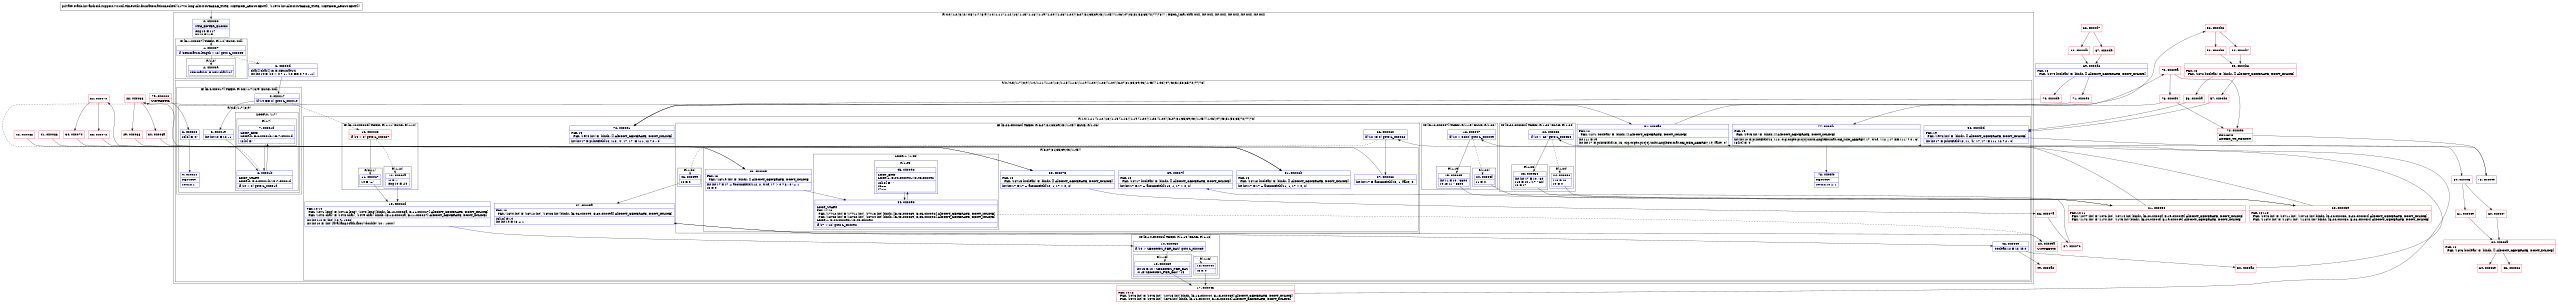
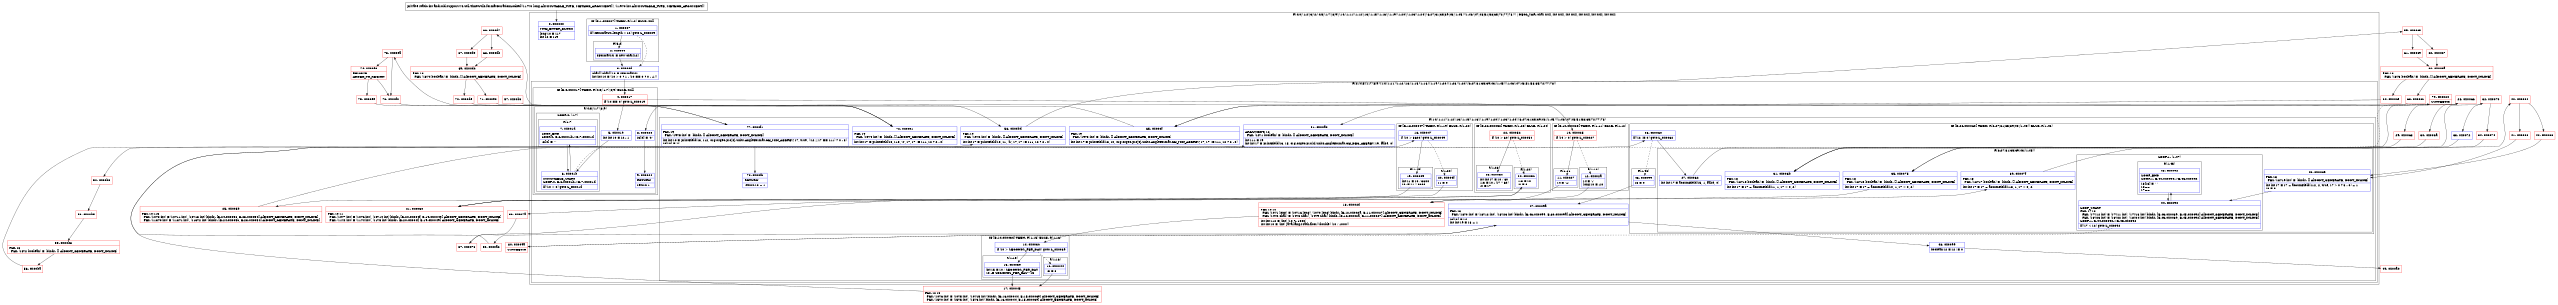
(211, 40) -> none
(2240, 51) -> none
(211, 61) -> (618, 44)
none -> (621, 61)
(2092, 70) -> (467, 73)
(2229, 85) -> none
(277, 99) -> (625, 100)
none -> (2520, 100)
(321, 115) -> (1115, 101)
(2199, 115) -> (383, 86)
(1585, 131) -> (1258, 132)
(99, 135) -> (2462, 136)
(1551, 135) -> (1512, 136)
none -> (1154, 136)
(1860, 146) -> (990, 199)
(906, 157) -> (2170, 157)
(370, 170) -> (1566, 171)
(249, 178) -> (559, 179)
(2486, 180) -> (367, 100)
(1915, 199) -> none
(398, 214) -> (1351, 215)
(2129, 260) -> (995, 234)
